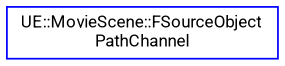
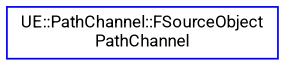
(142, 33) -> (142, 33)
